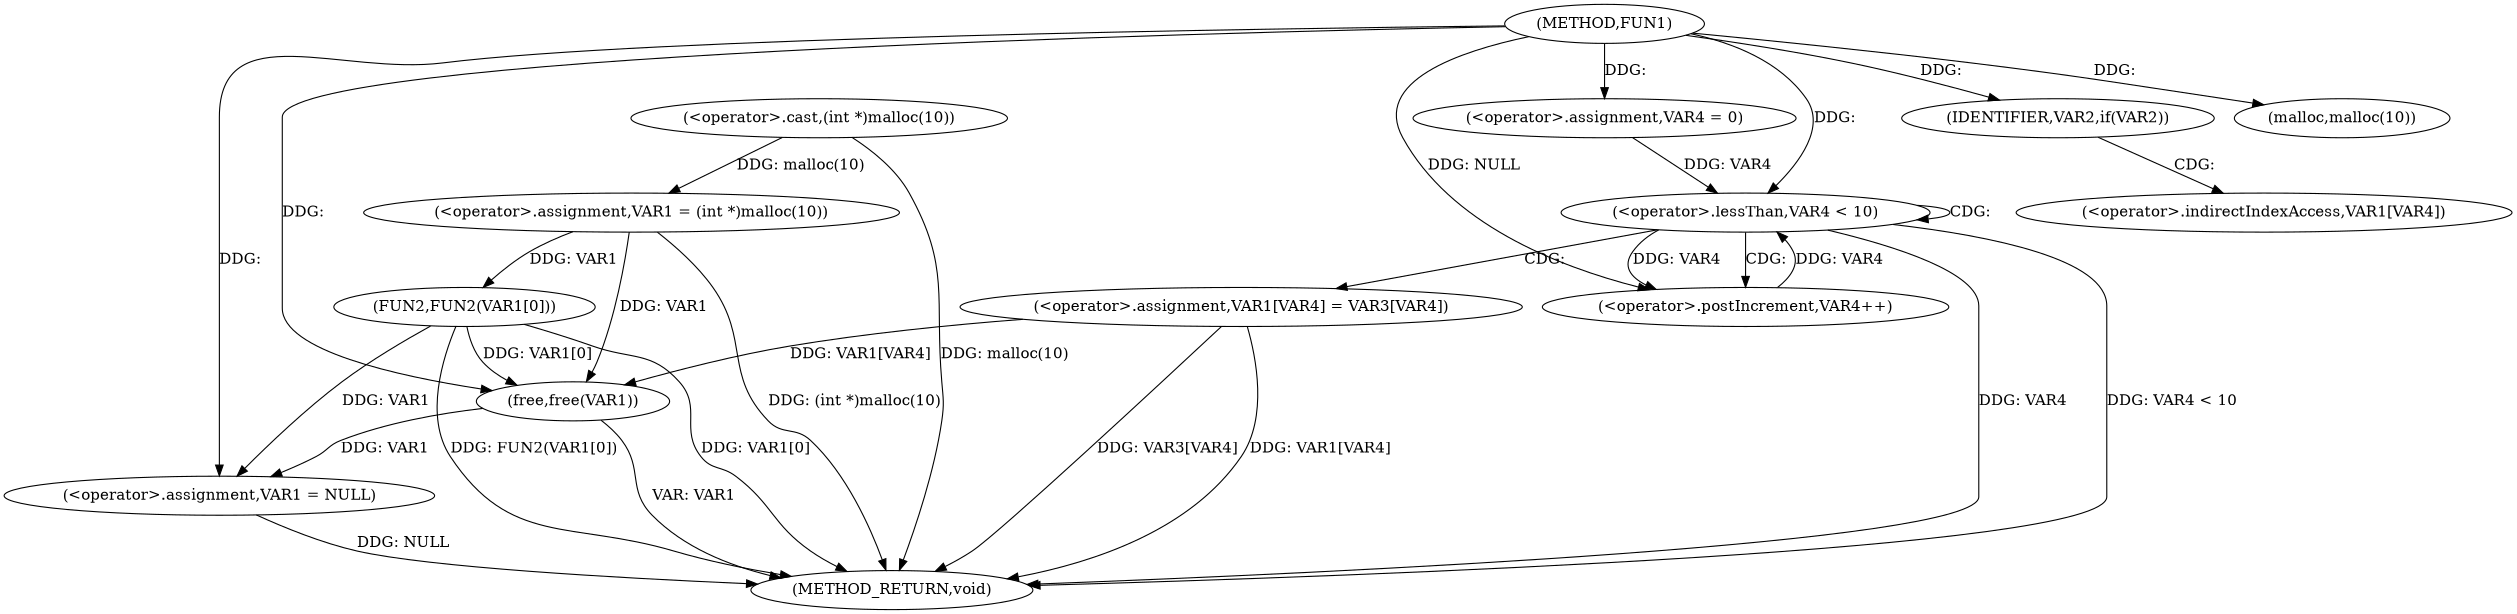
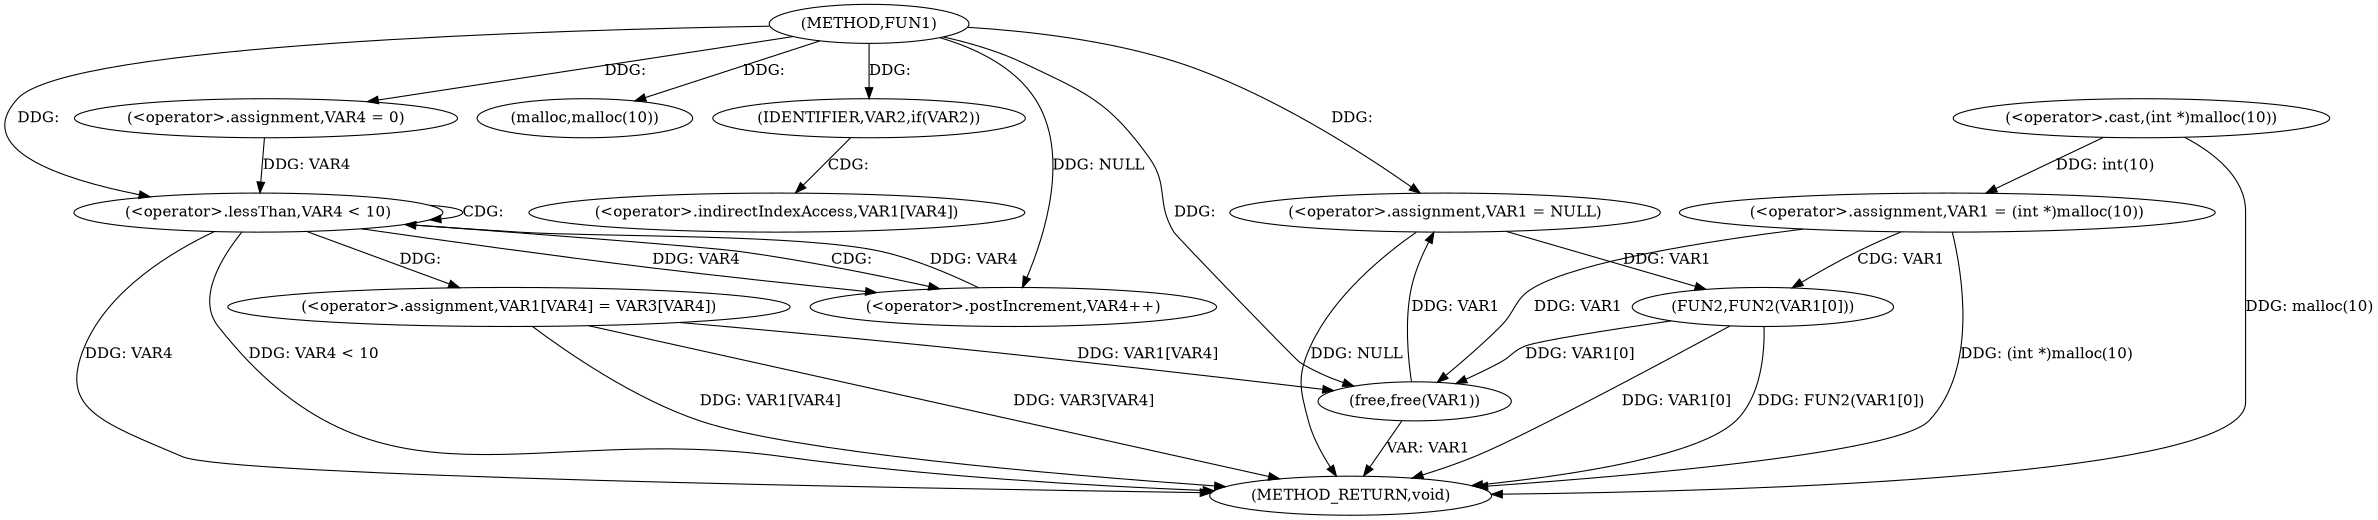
(801, 165) -> (2105, 165)
(574, 260) -> (1901, 260)
(1548, 260) -> (423, 260)
(332, 390) -> (1596, 257)
